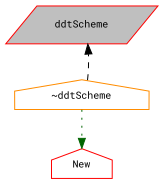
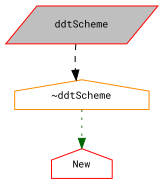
(88, 67) -> (75, 57)
